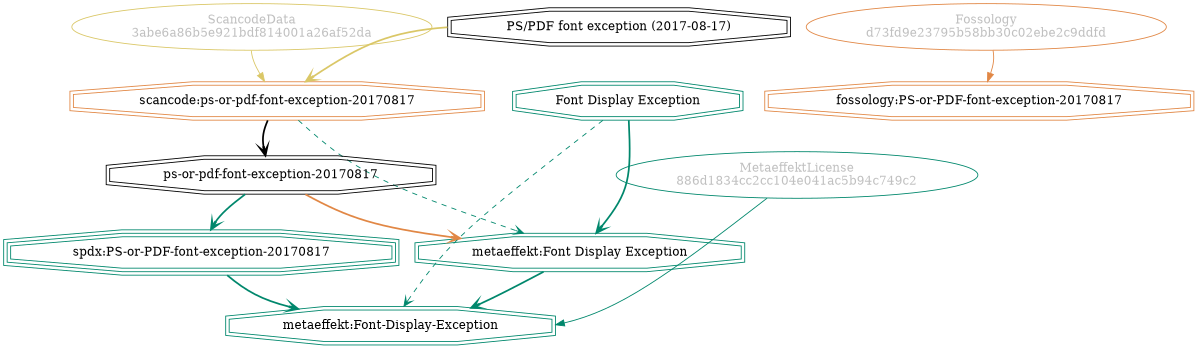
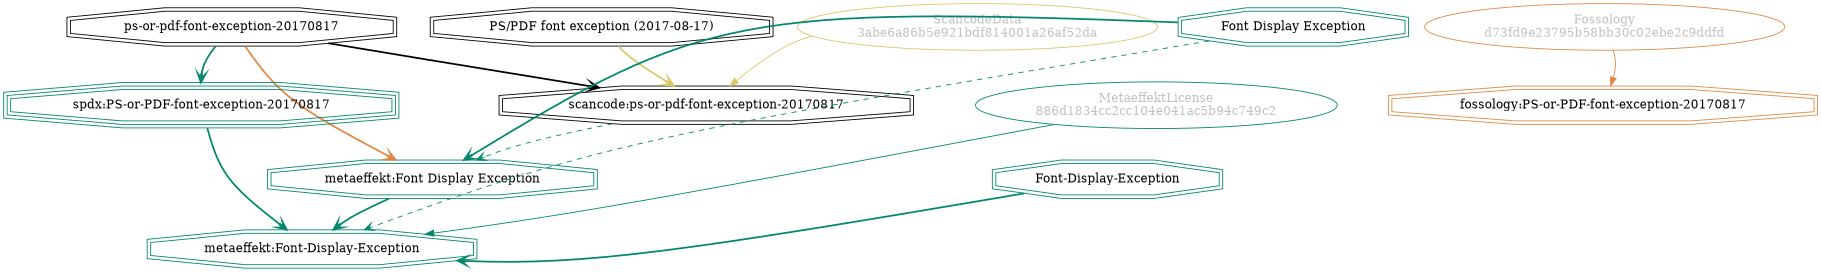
(277, 101) -> (706, 105)
(264, 133) -> (459, 65)
none -> (1108, 179)
